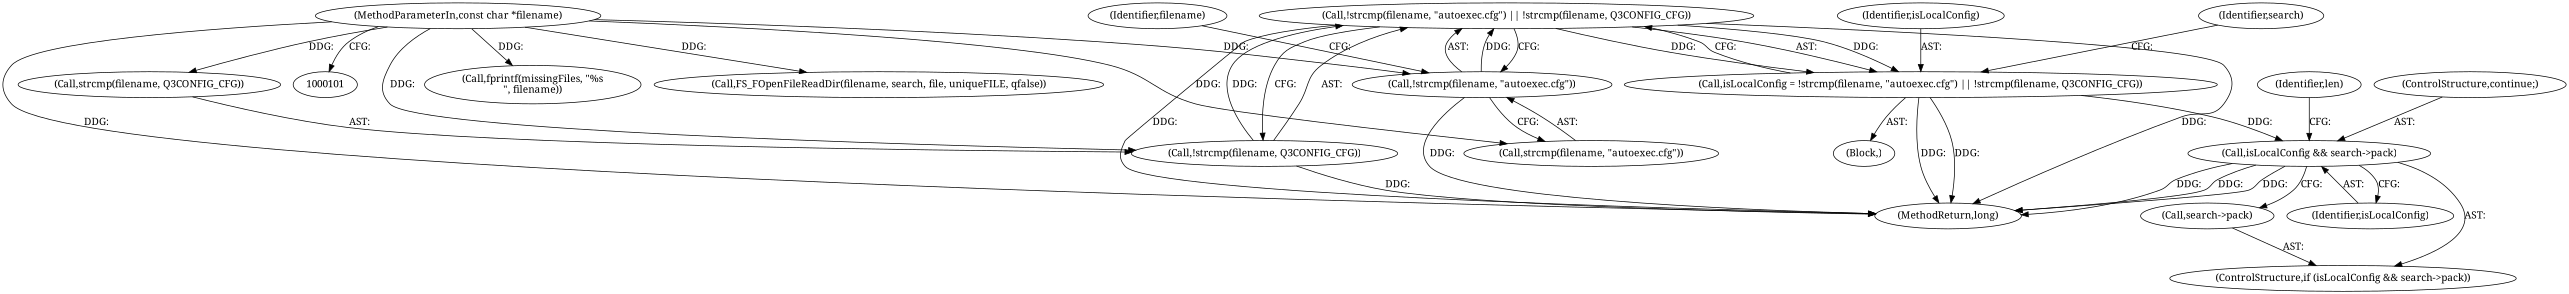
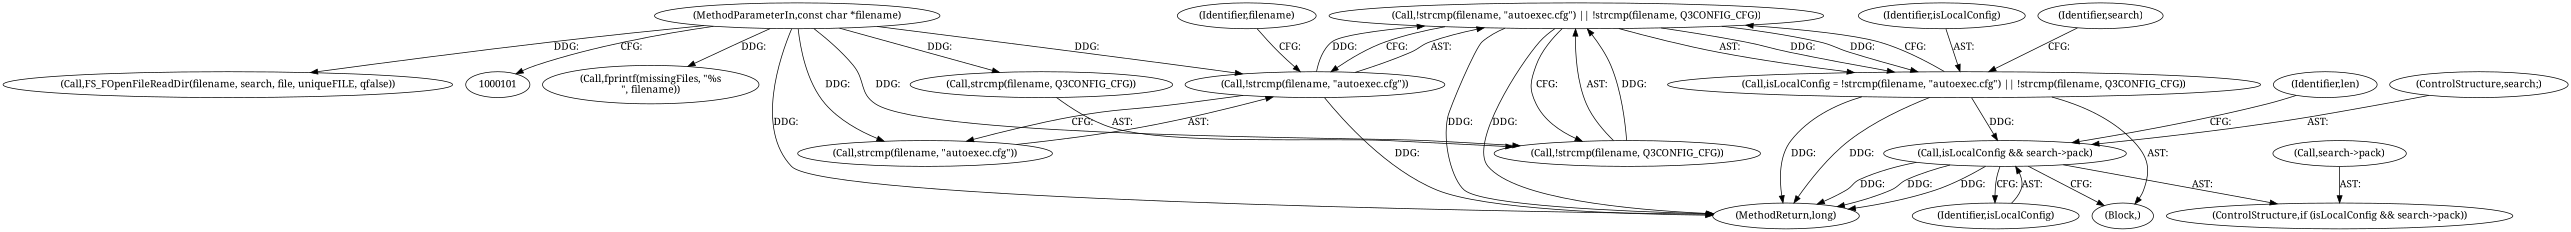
(2470, 85) -> (2479, 85)
(2292, 191) -> (2063, 184)
(1580, 206) -> none
